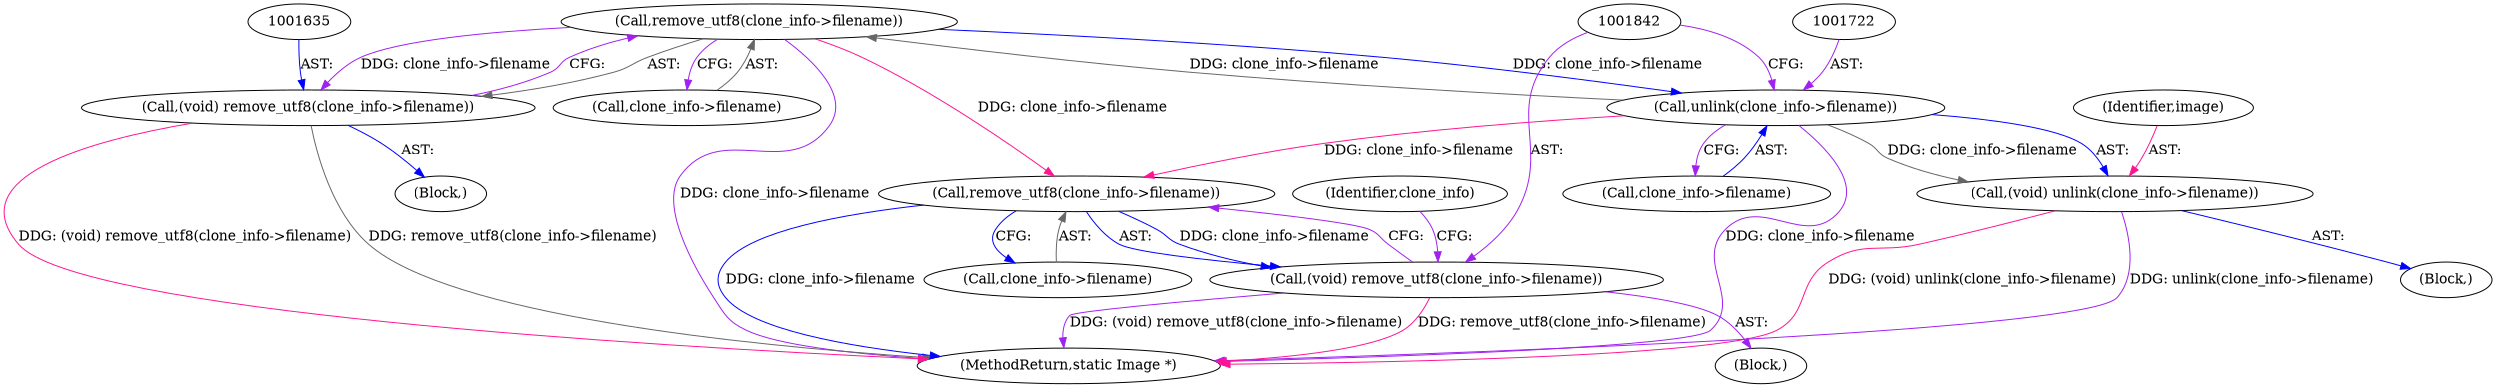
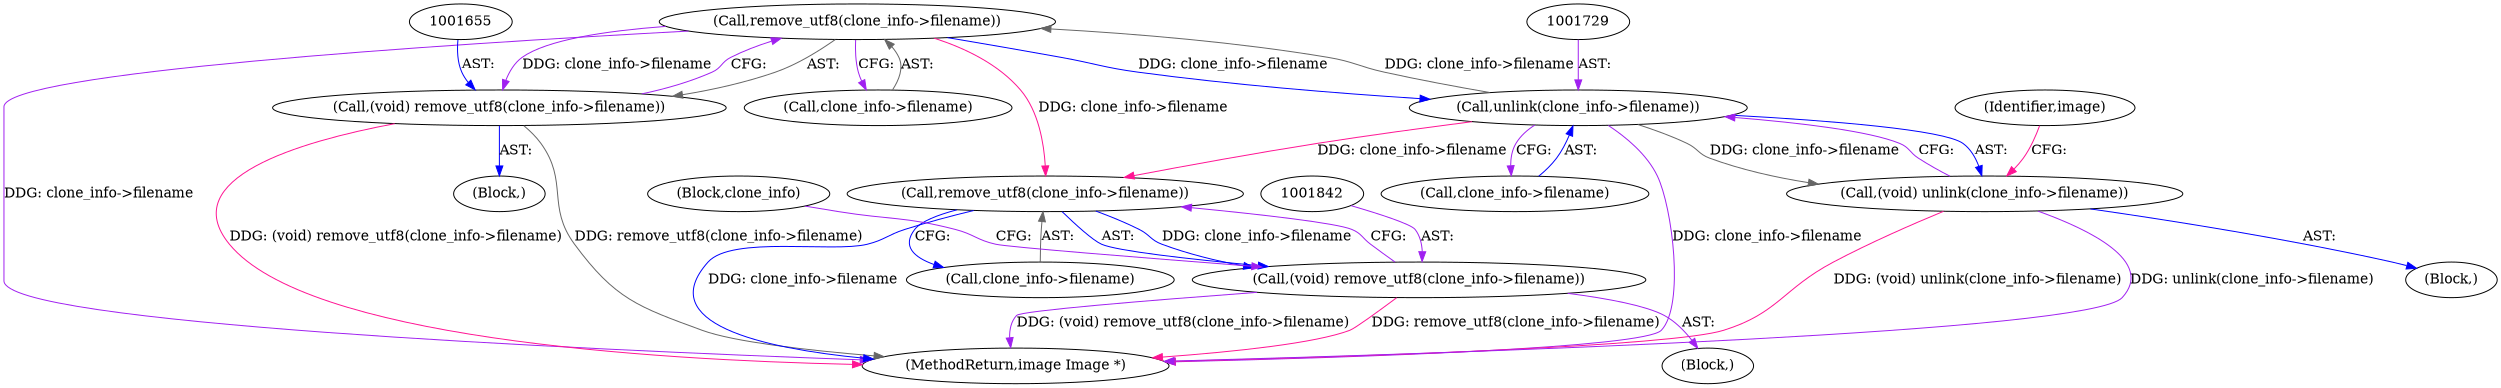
(299, 22) -> (461, 22)
(1844, 22) -> (1578, 22)
(1734, 41) -> (1848, 131)
(2167, 151) -> (2051, 151)
(1400, 194) -> (739, 194)
(1069, 366) -> (1016, 366)
